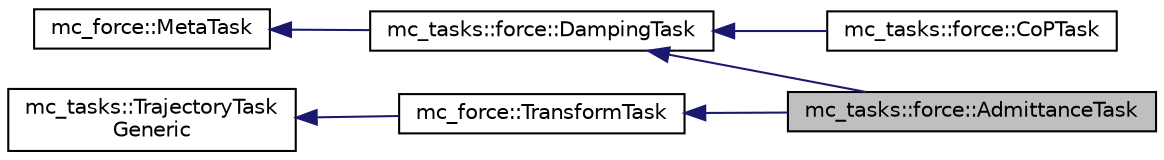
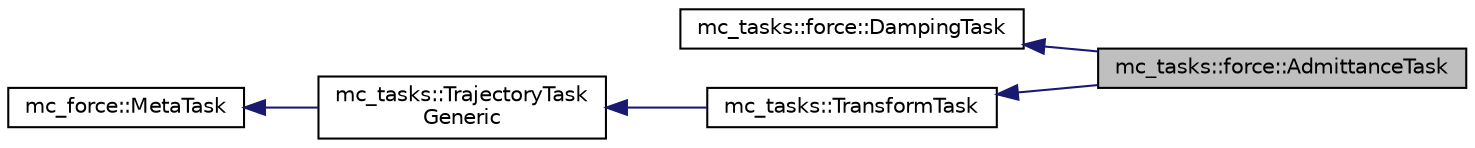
(330, 30) -> (292, 108)
(972, 31) -> none
(542, 114) -> (852, 108)
